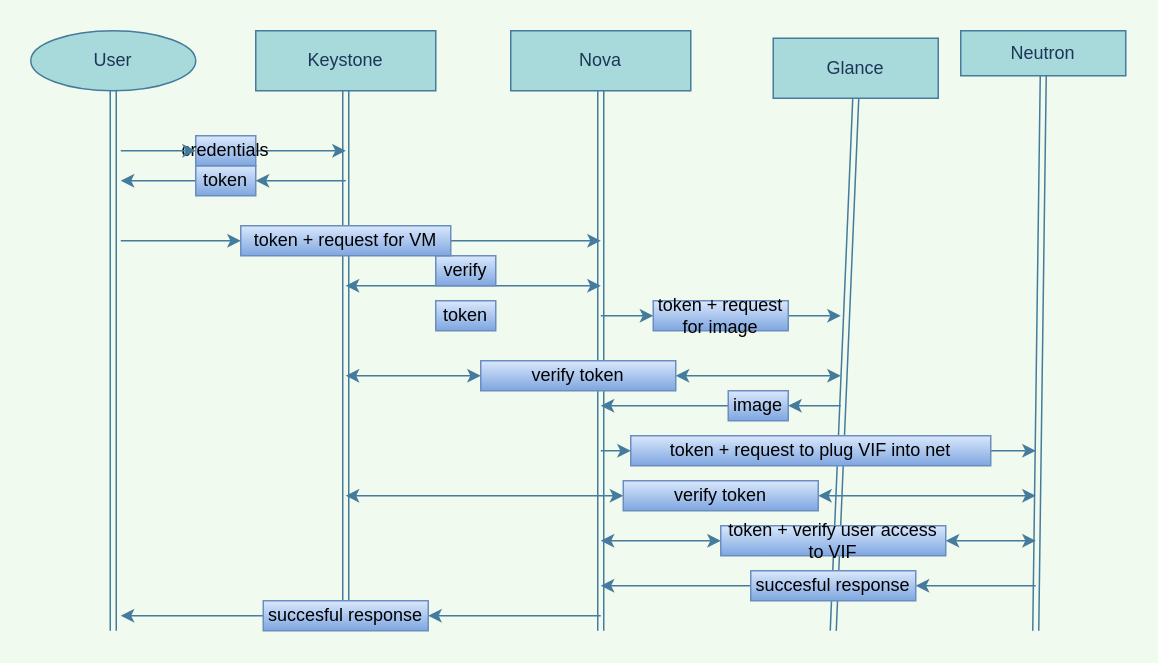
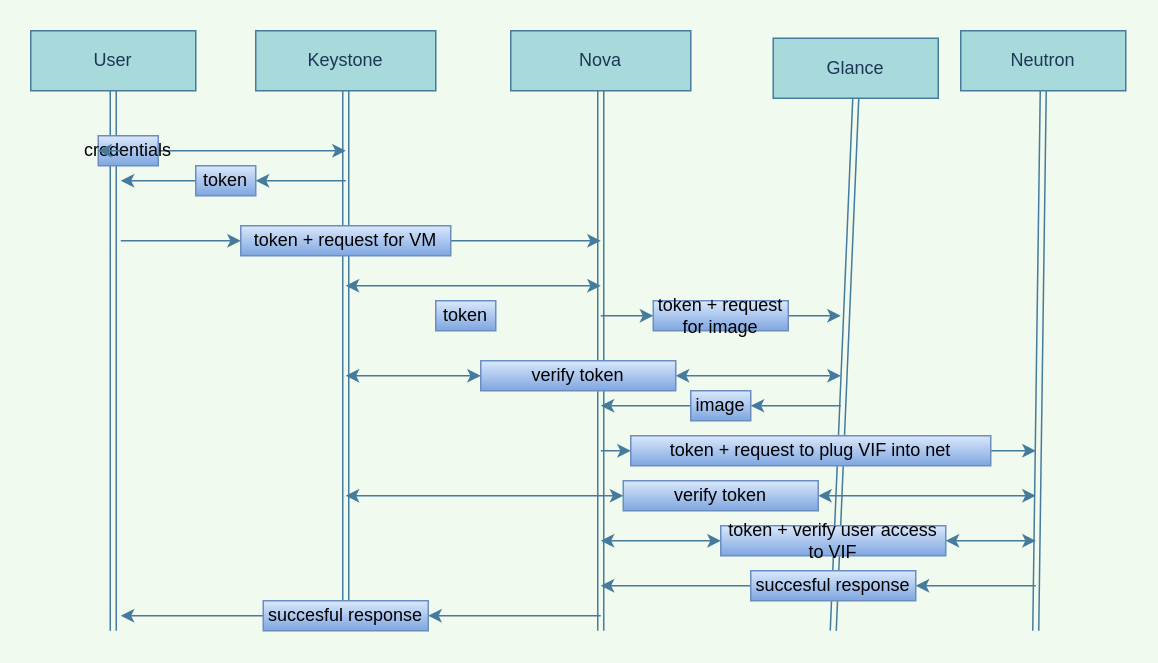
(1043, 53) -> (1043, 61)
(113, 61) -> (113, 61)
(226, 151) -> (128, 151)
(466, 271) -> none
(758, 406) -> (721, 406)
